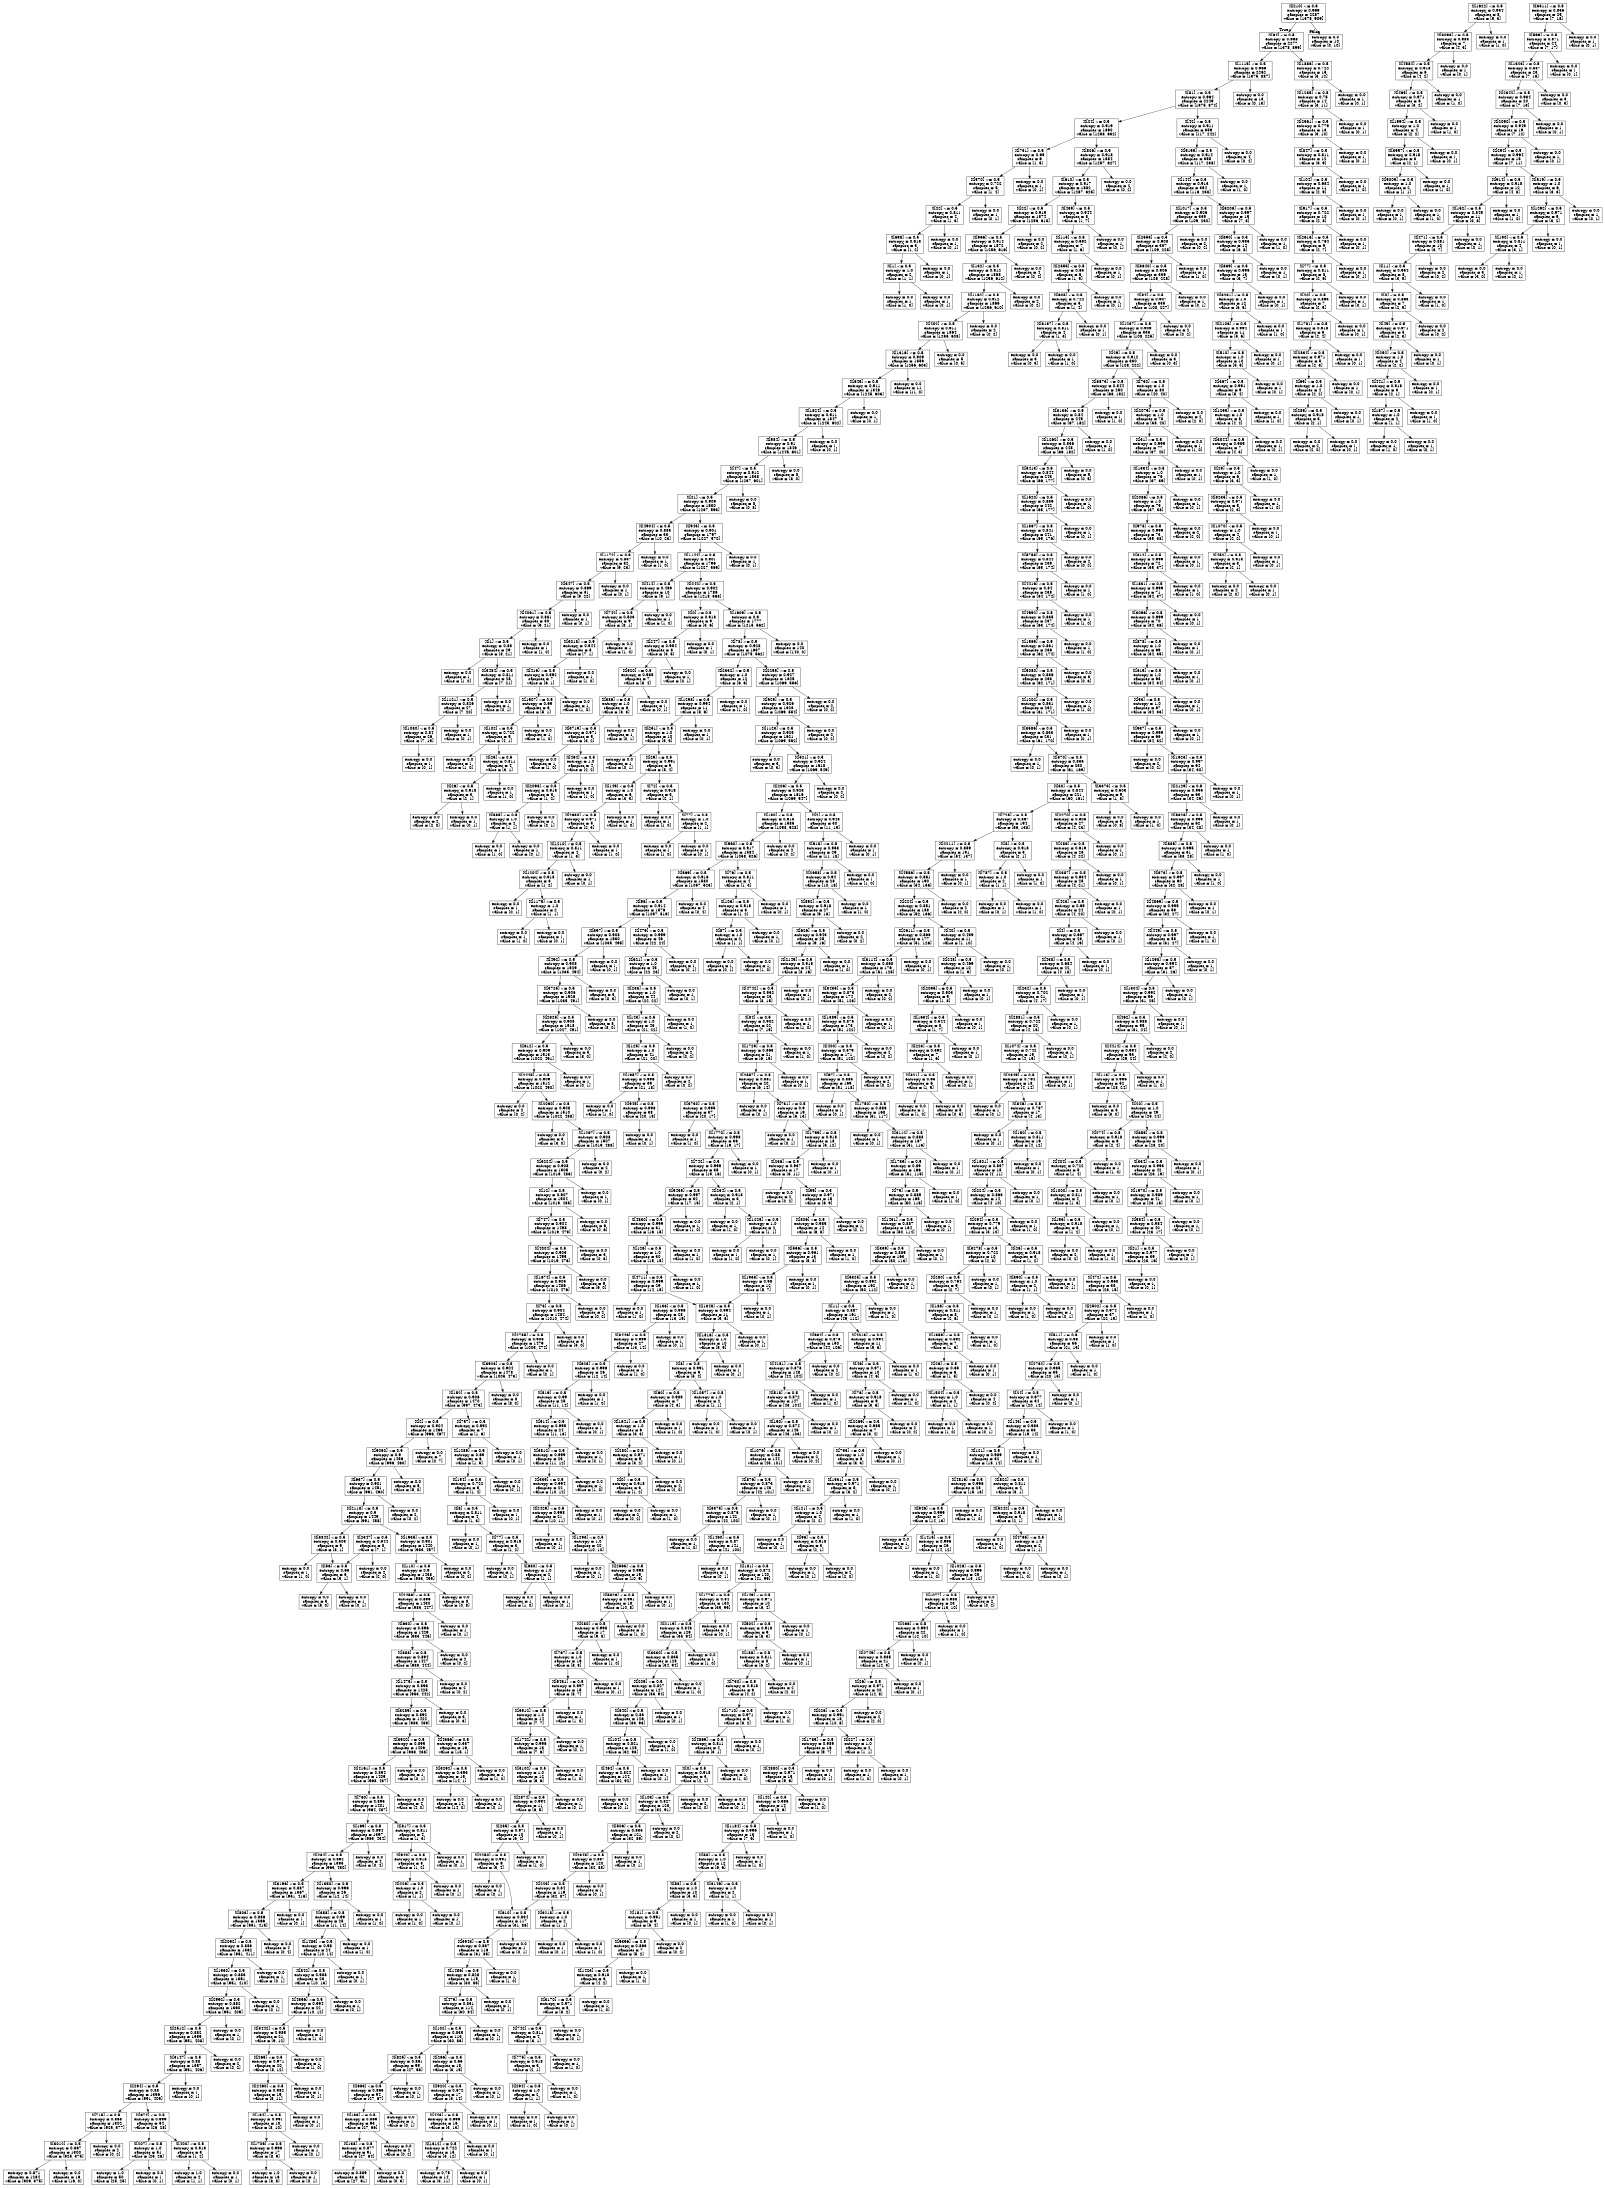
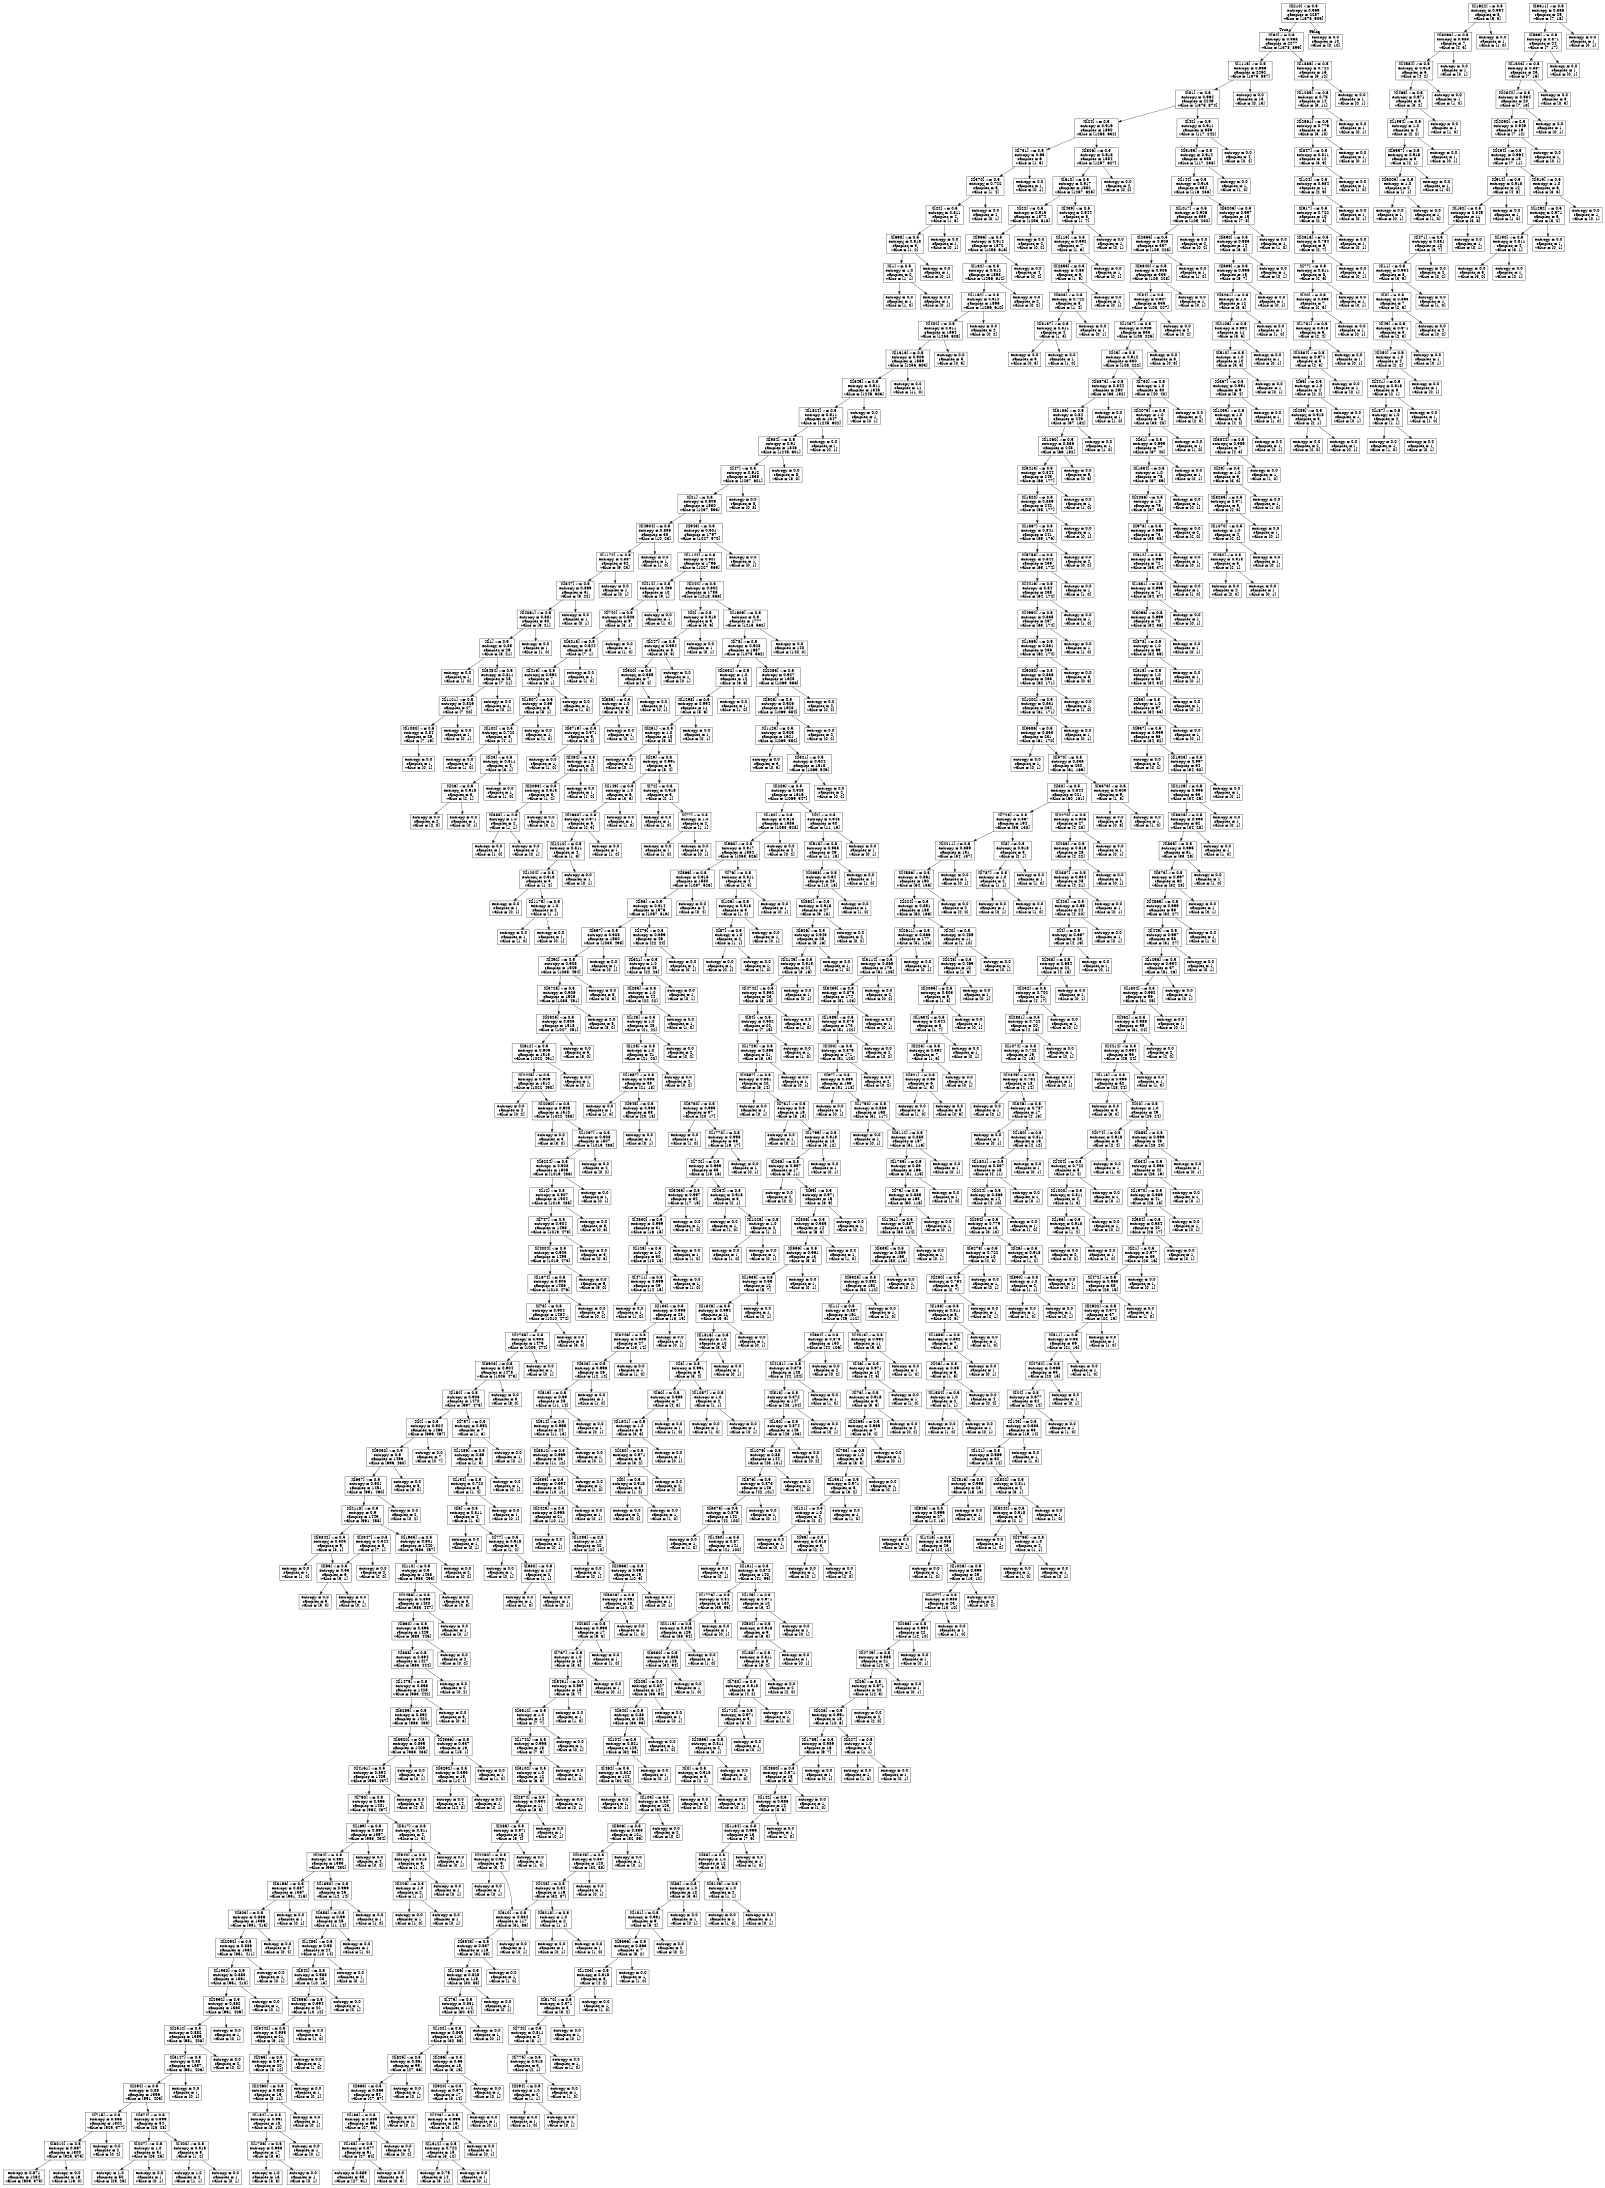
none -> (1123, 1269)
(679, 1298) -> (657, 1297)
(676, 1789) -> (634, 1789)
